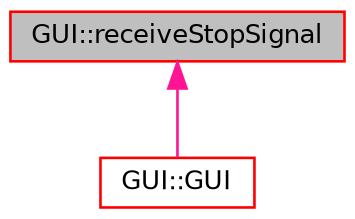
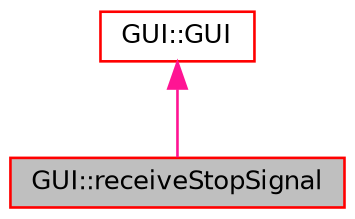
(177, 123) -> (177, 123)
